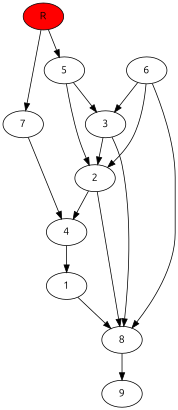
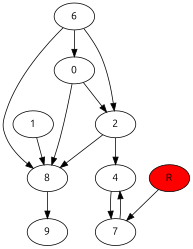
(64, 70) -> none
(106, 124) -> (74, 70)
(67, 255) -> (111, 201)
